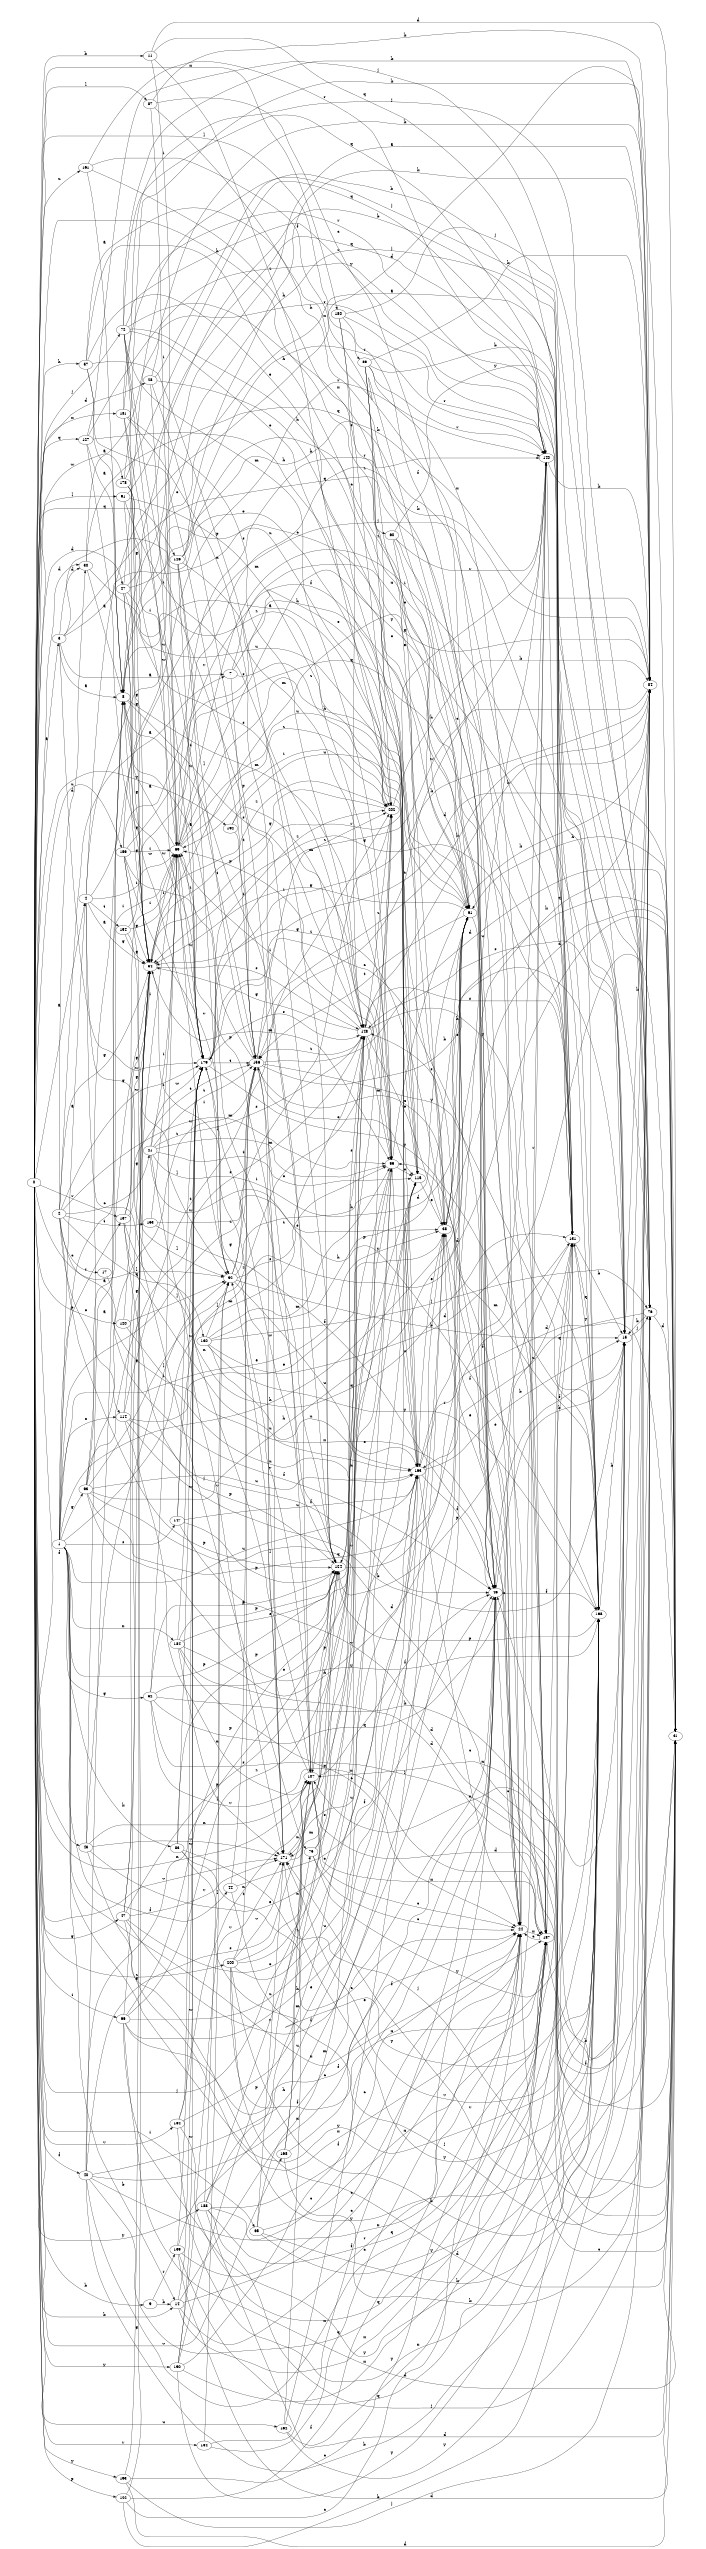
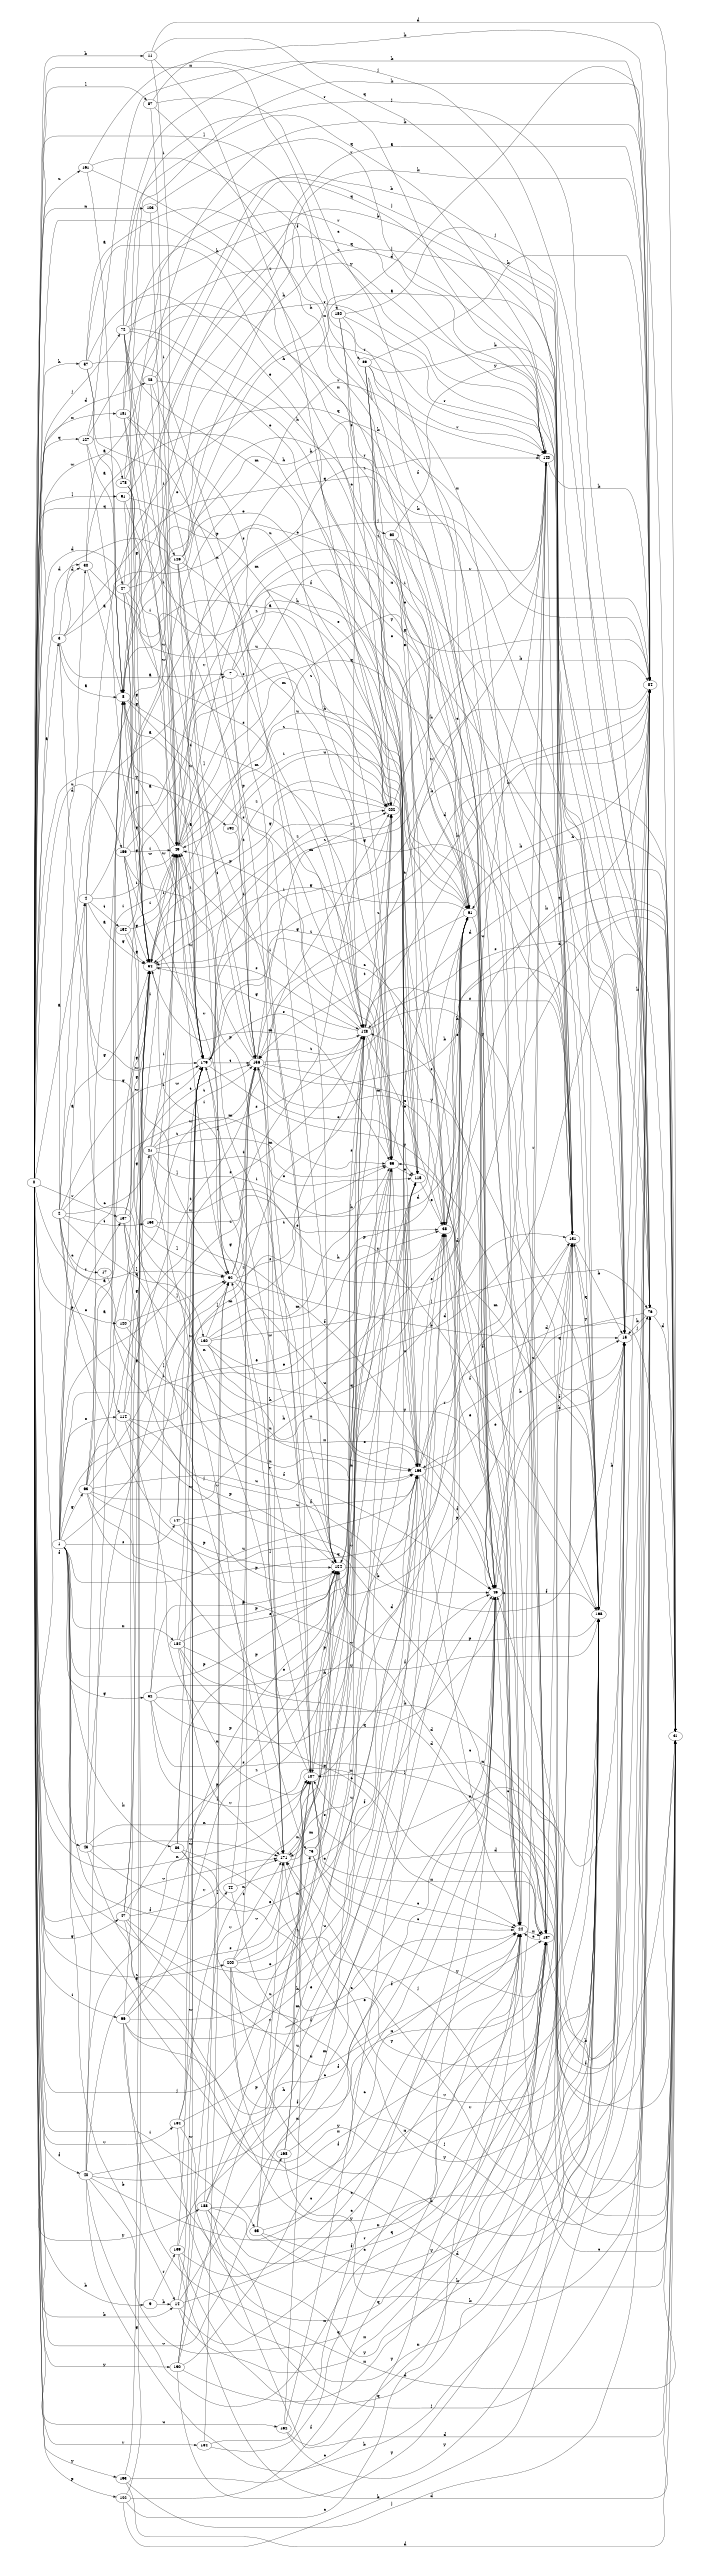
none -> (150, 208)
(177, 850) -> (177, 850)
